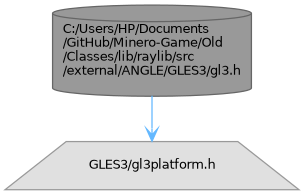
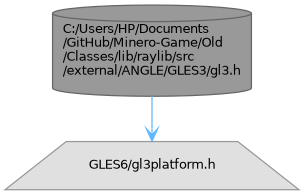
(152, 166) -> (152, 166)
